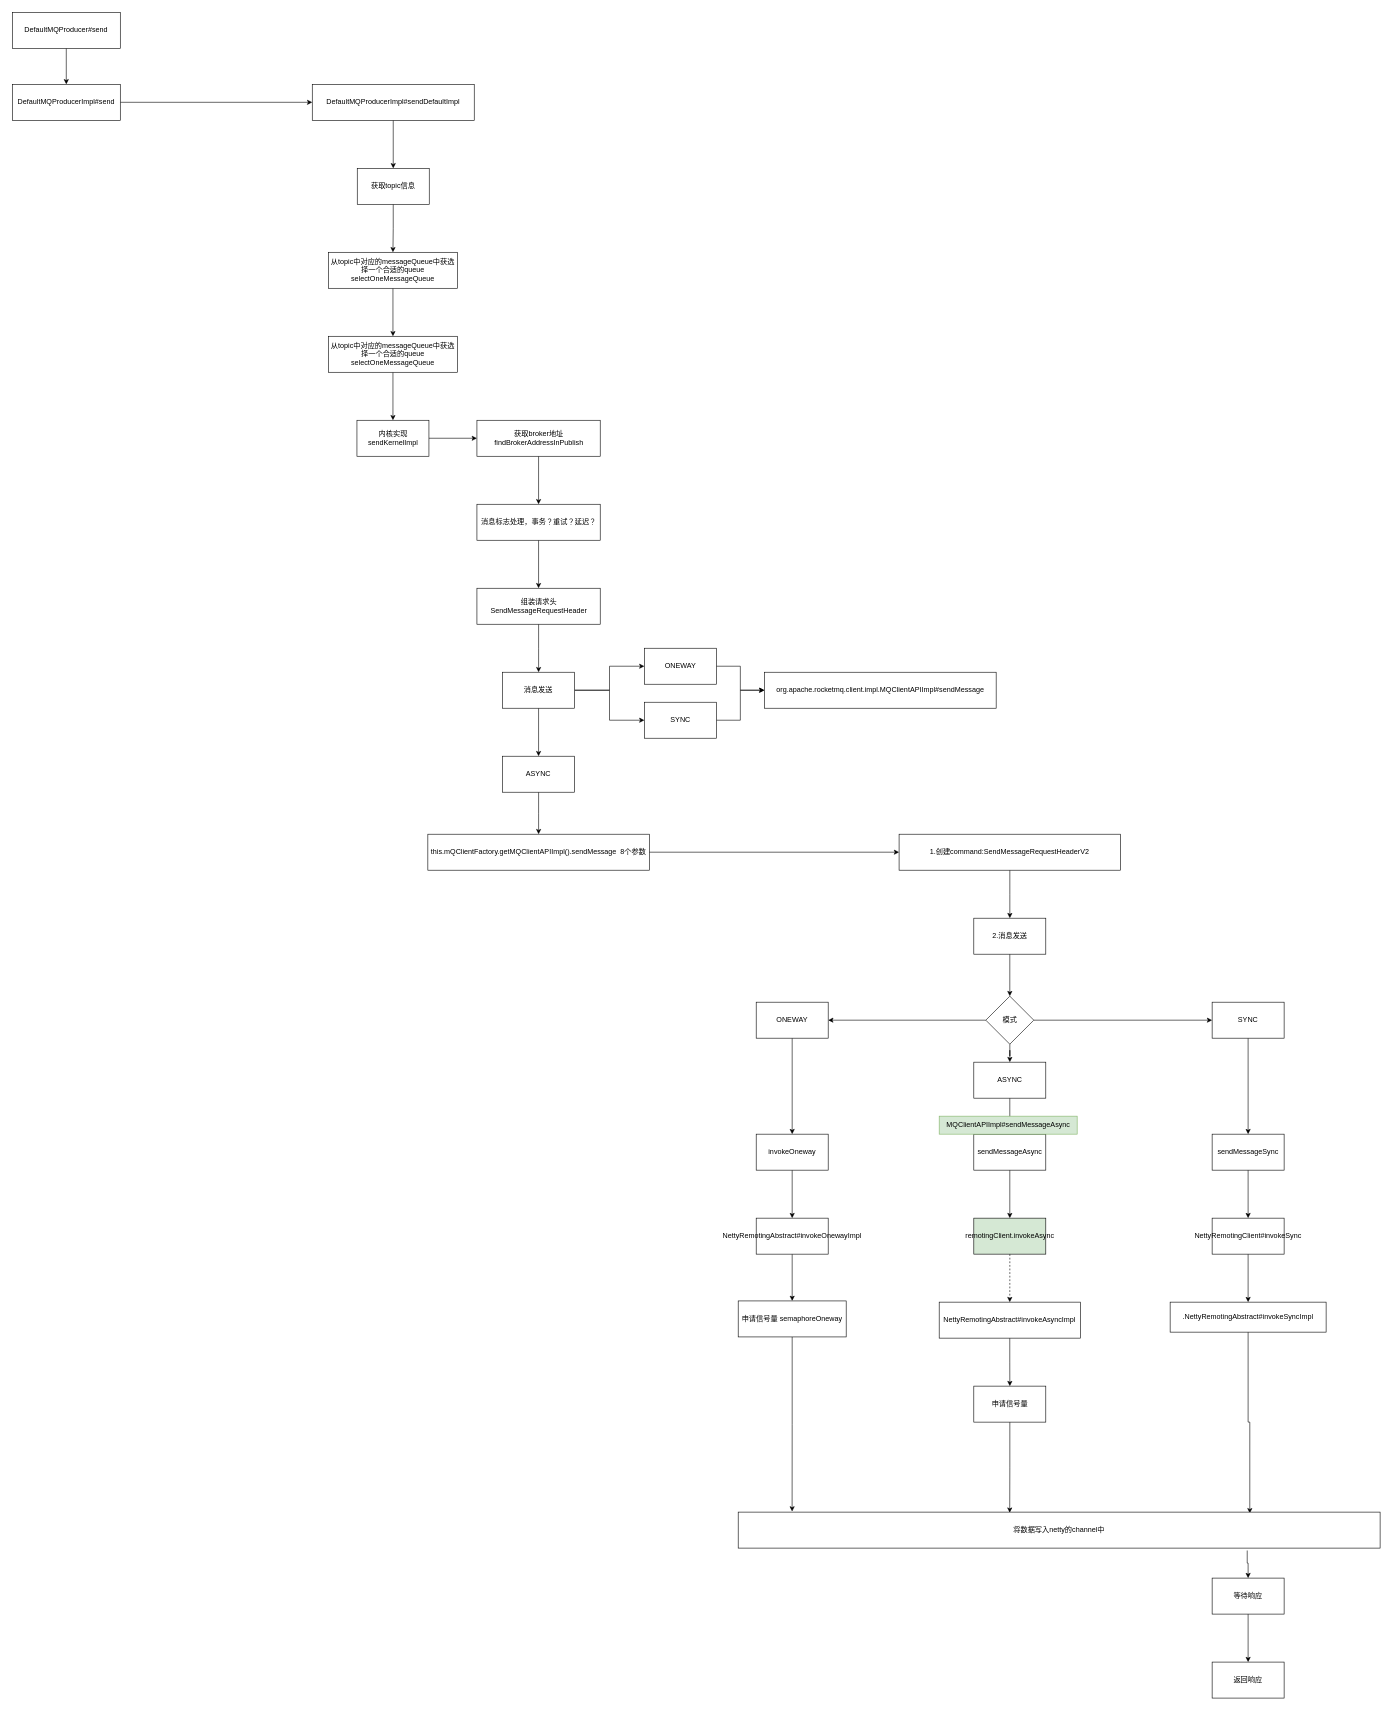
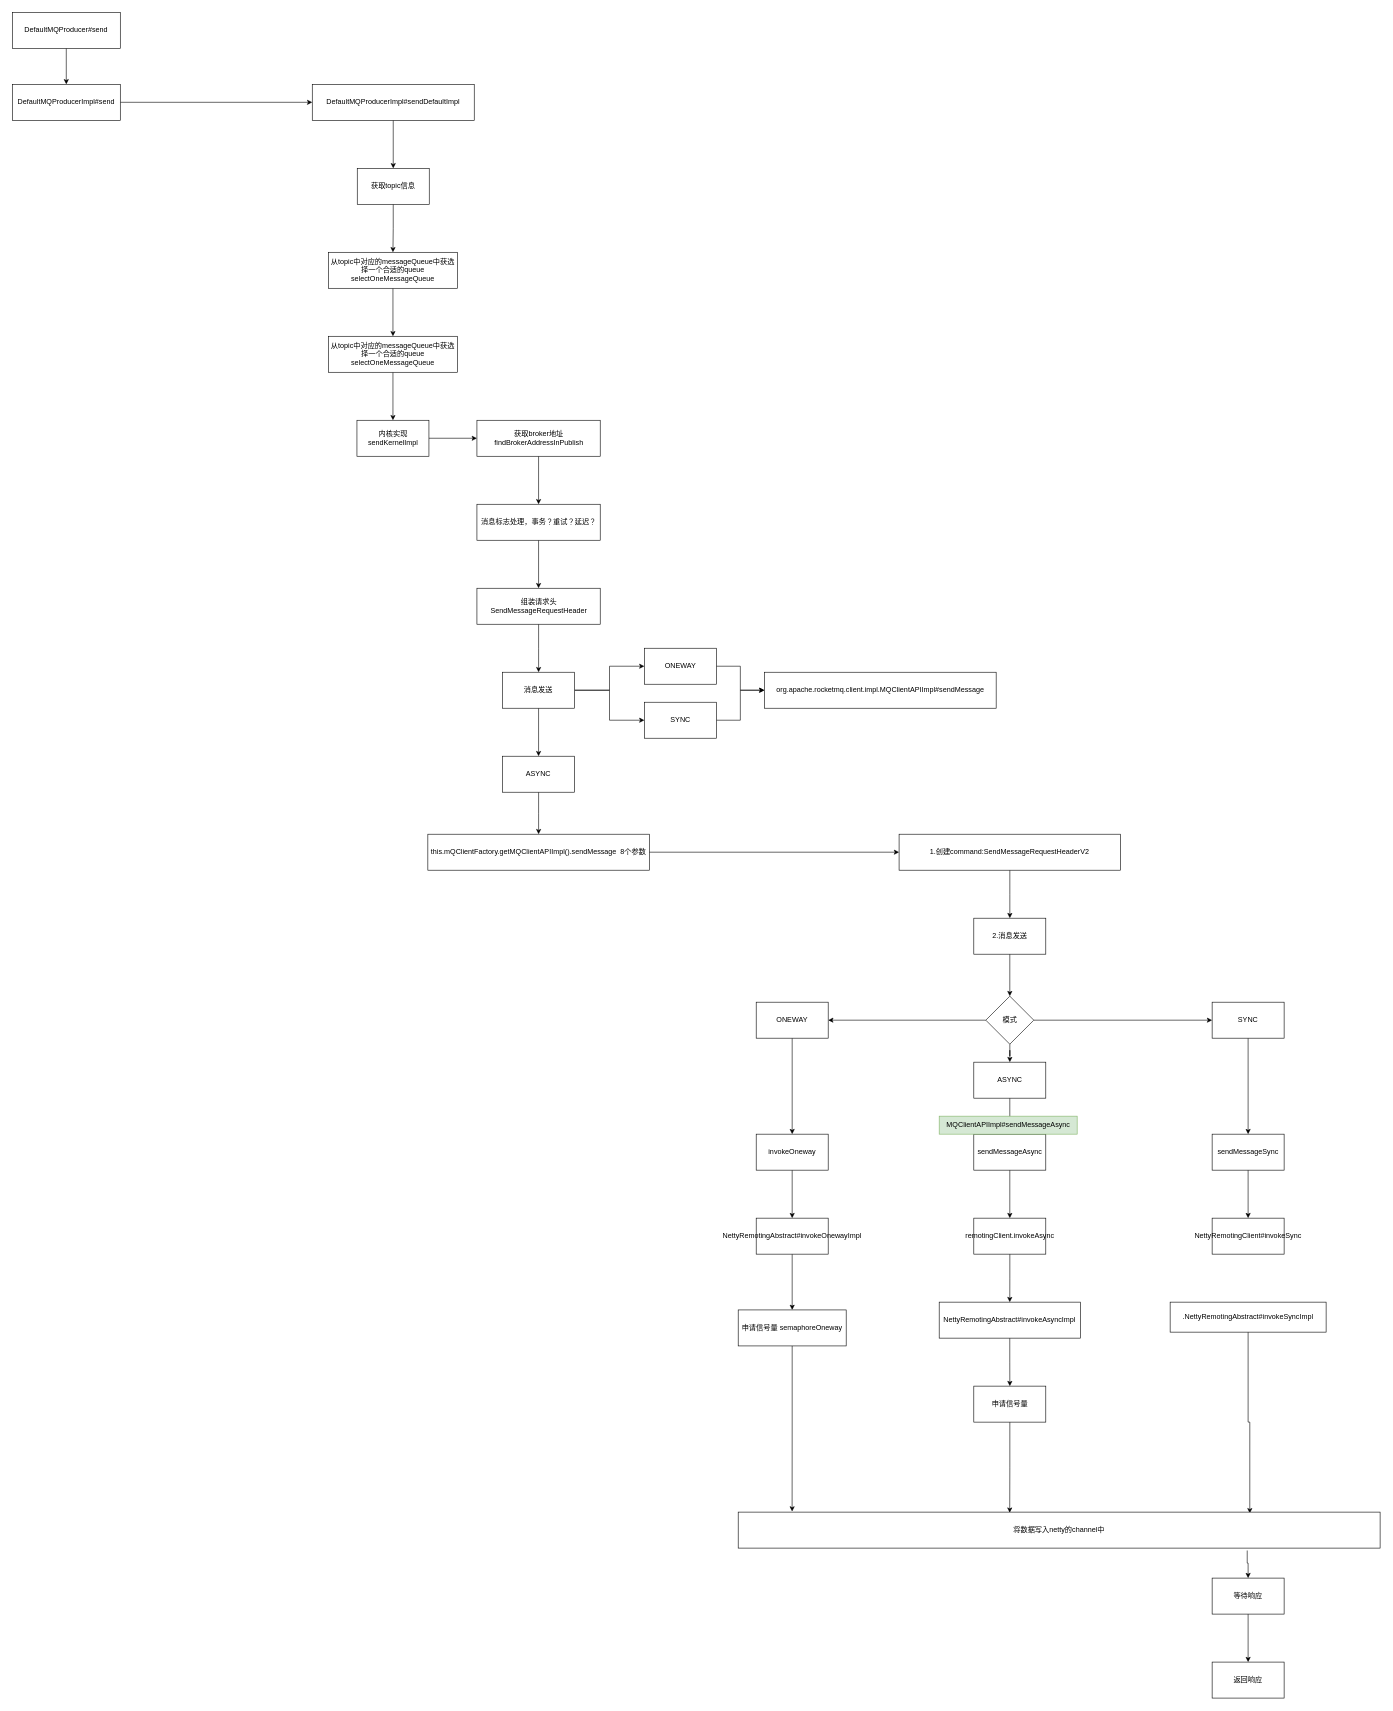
(1010, 1236) -> (1010, 1236)
(1010, 1276) -> (1010, 1276)
(1248, 1296) -> none
(792, 1319) -> (792, 1328)
